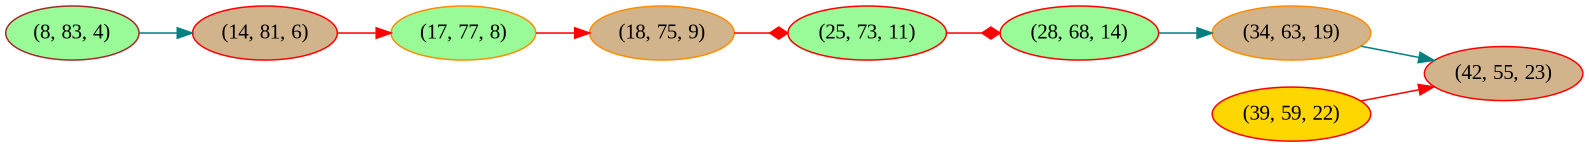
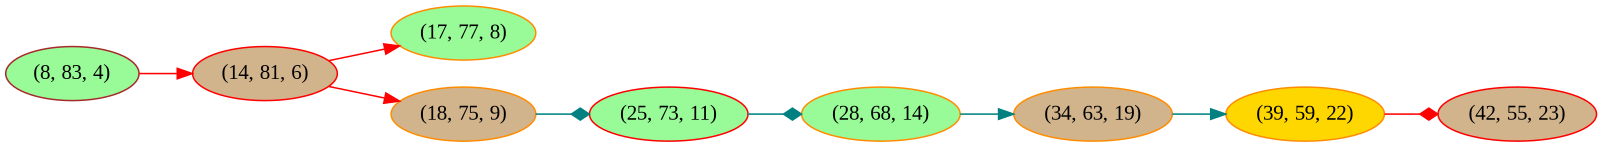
(158, 33) -> (158, 74)
(555, 33) -> (357, 92)
(752, 33) -> (553, 114)
(964, 33) -> (766, 114)
(1079, 33) -> (881, 114)
(1390, 52) -> (1191, 114)
(1390, 95) -> (1402, 114)
(1291, 114) -> (1305, 114)
